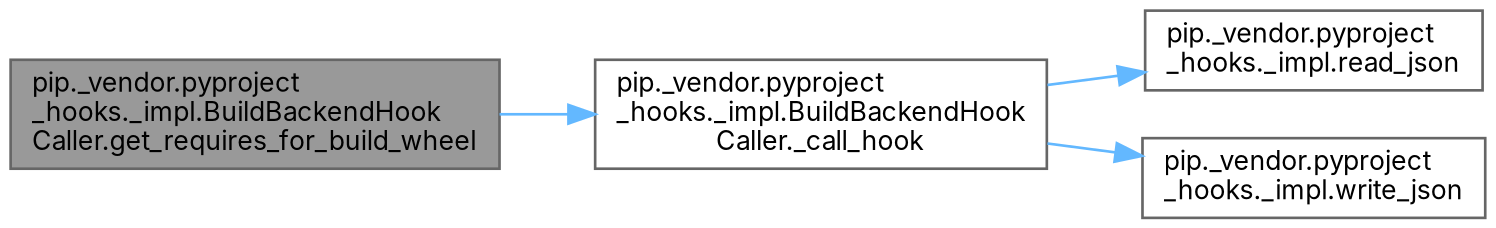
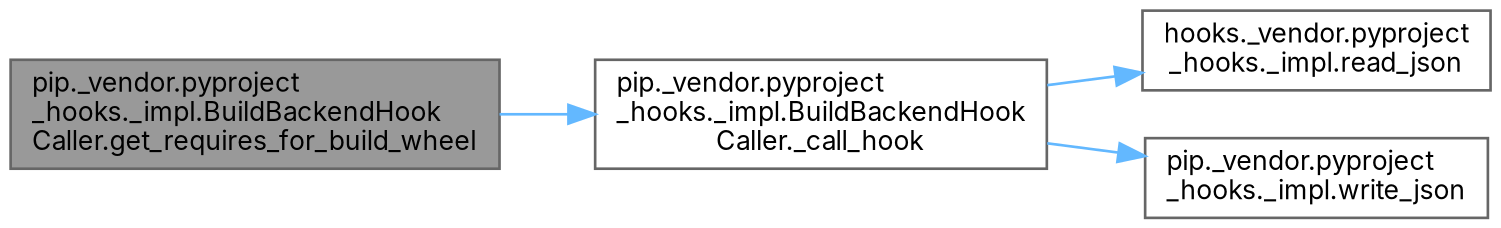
(1314, 50) -> (1317, 50)
